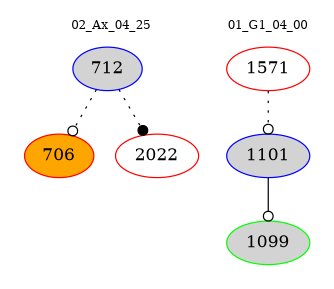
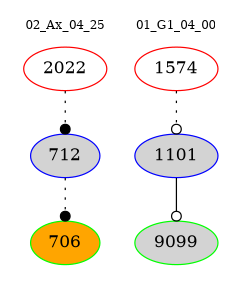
(268, 69) -> (176, 69)
(86, 108) -> (65, 195)
(130, 108) -> (65, 108)
(59, 156) -> (65, 243)
(268, 243) -> (176, 243)
